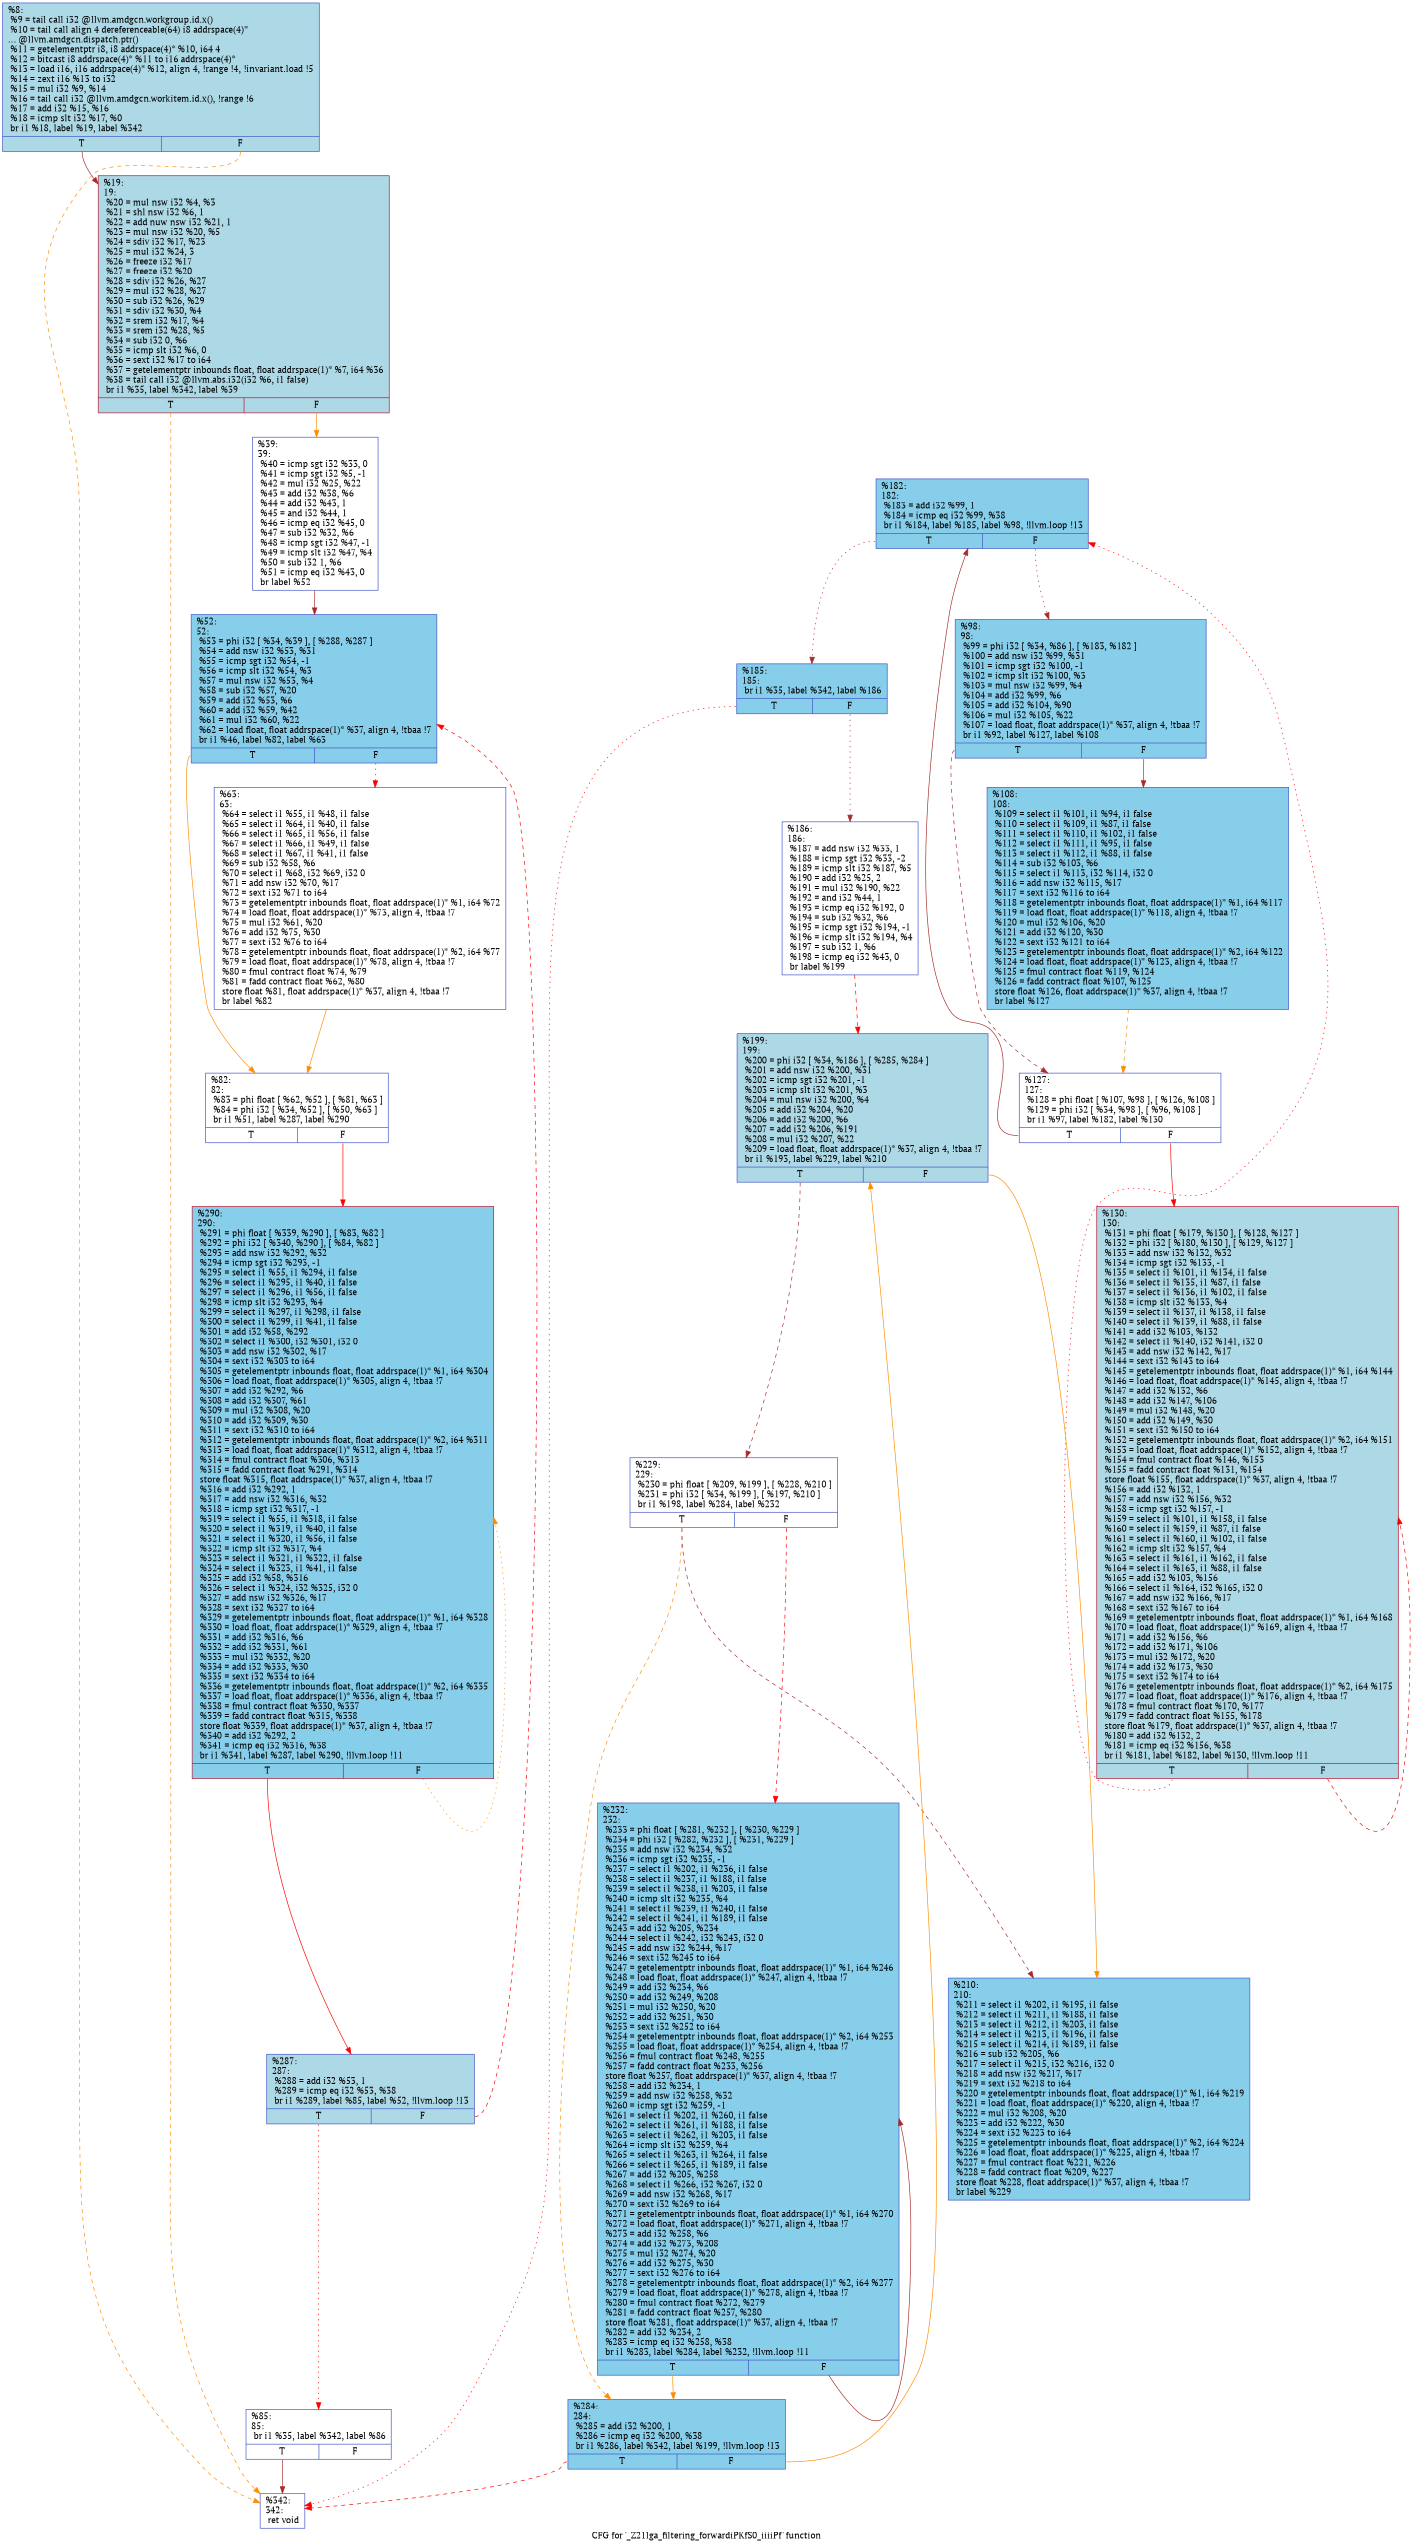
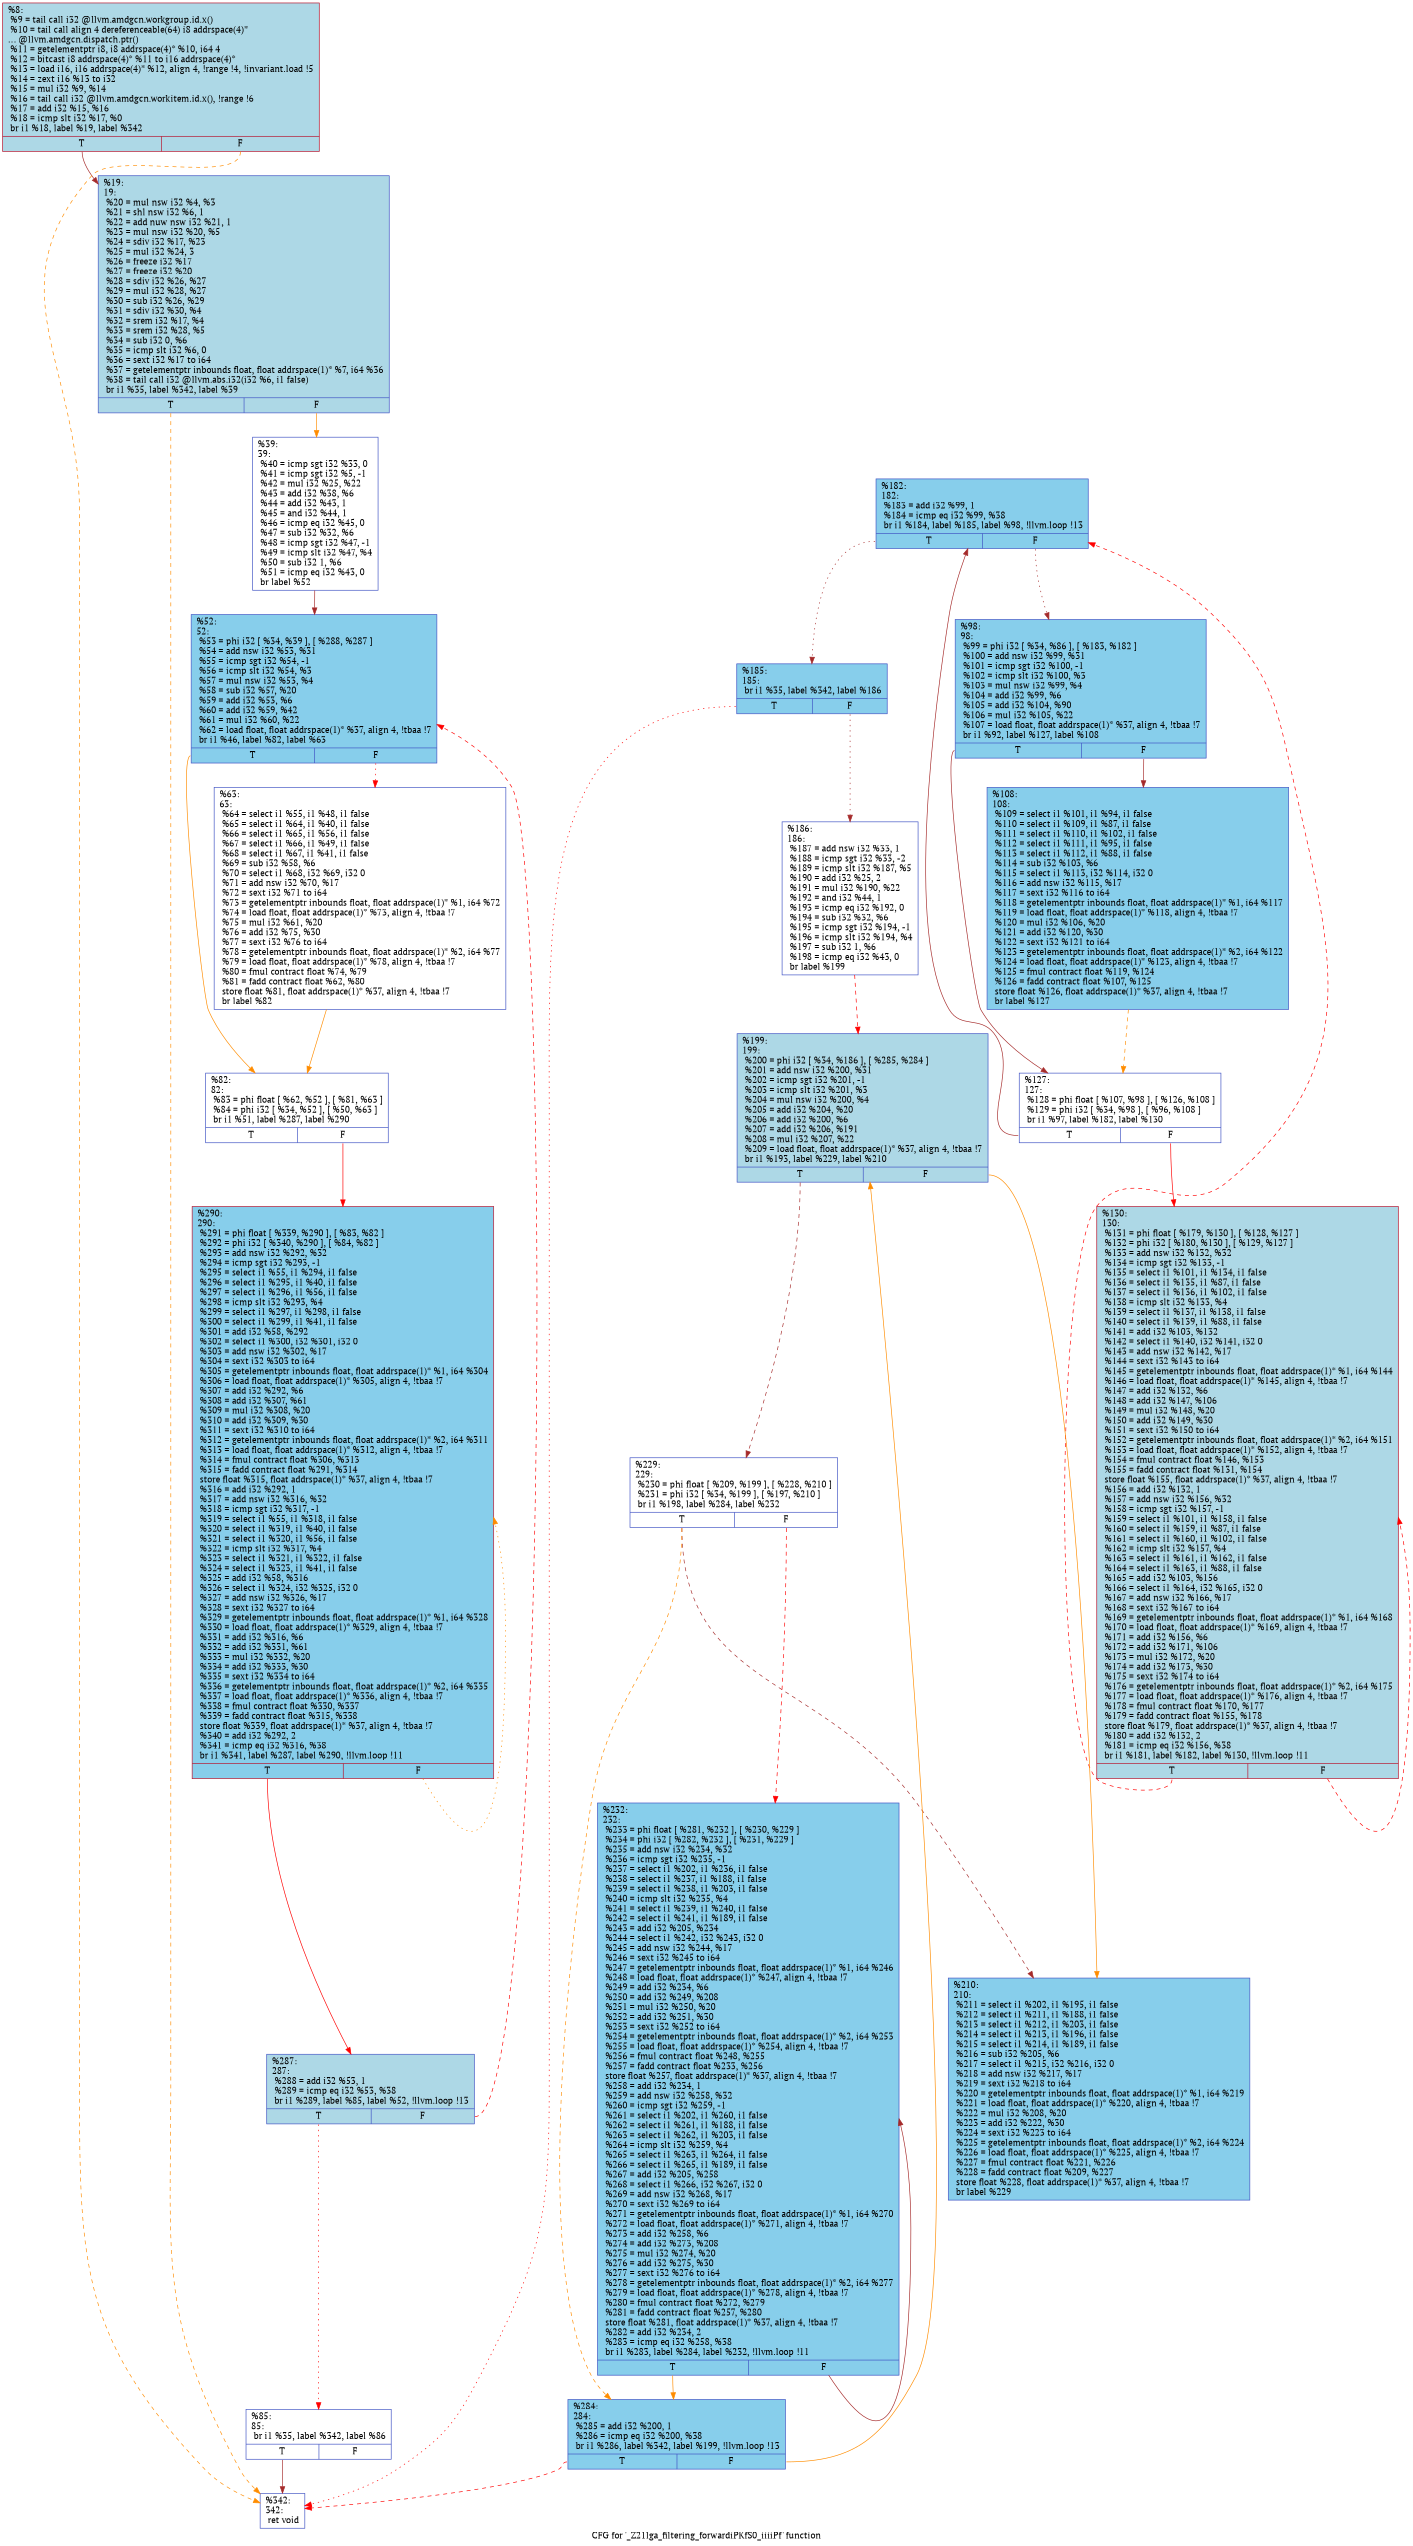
(161, 77) -> (161, 77)
(244, 294) -> (244, 294)
(966, 923) -> (966, 923)
(1211, 1191) -> (1211, 1191)
